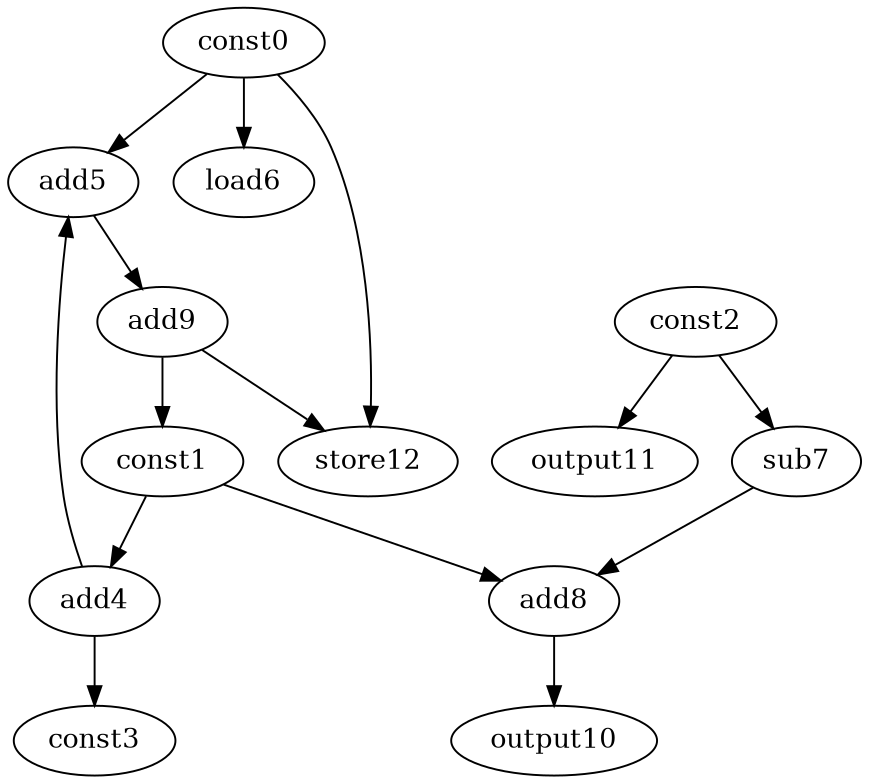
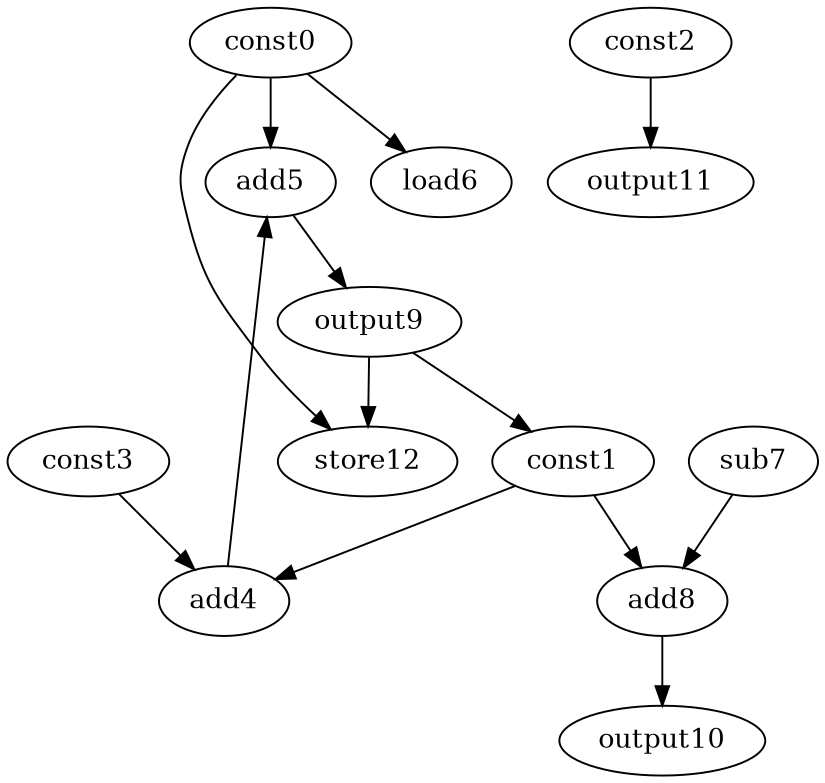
(162, 322) -> (370, 322)
(740, 384) -> none
(95, 661) -> (150, 525)
